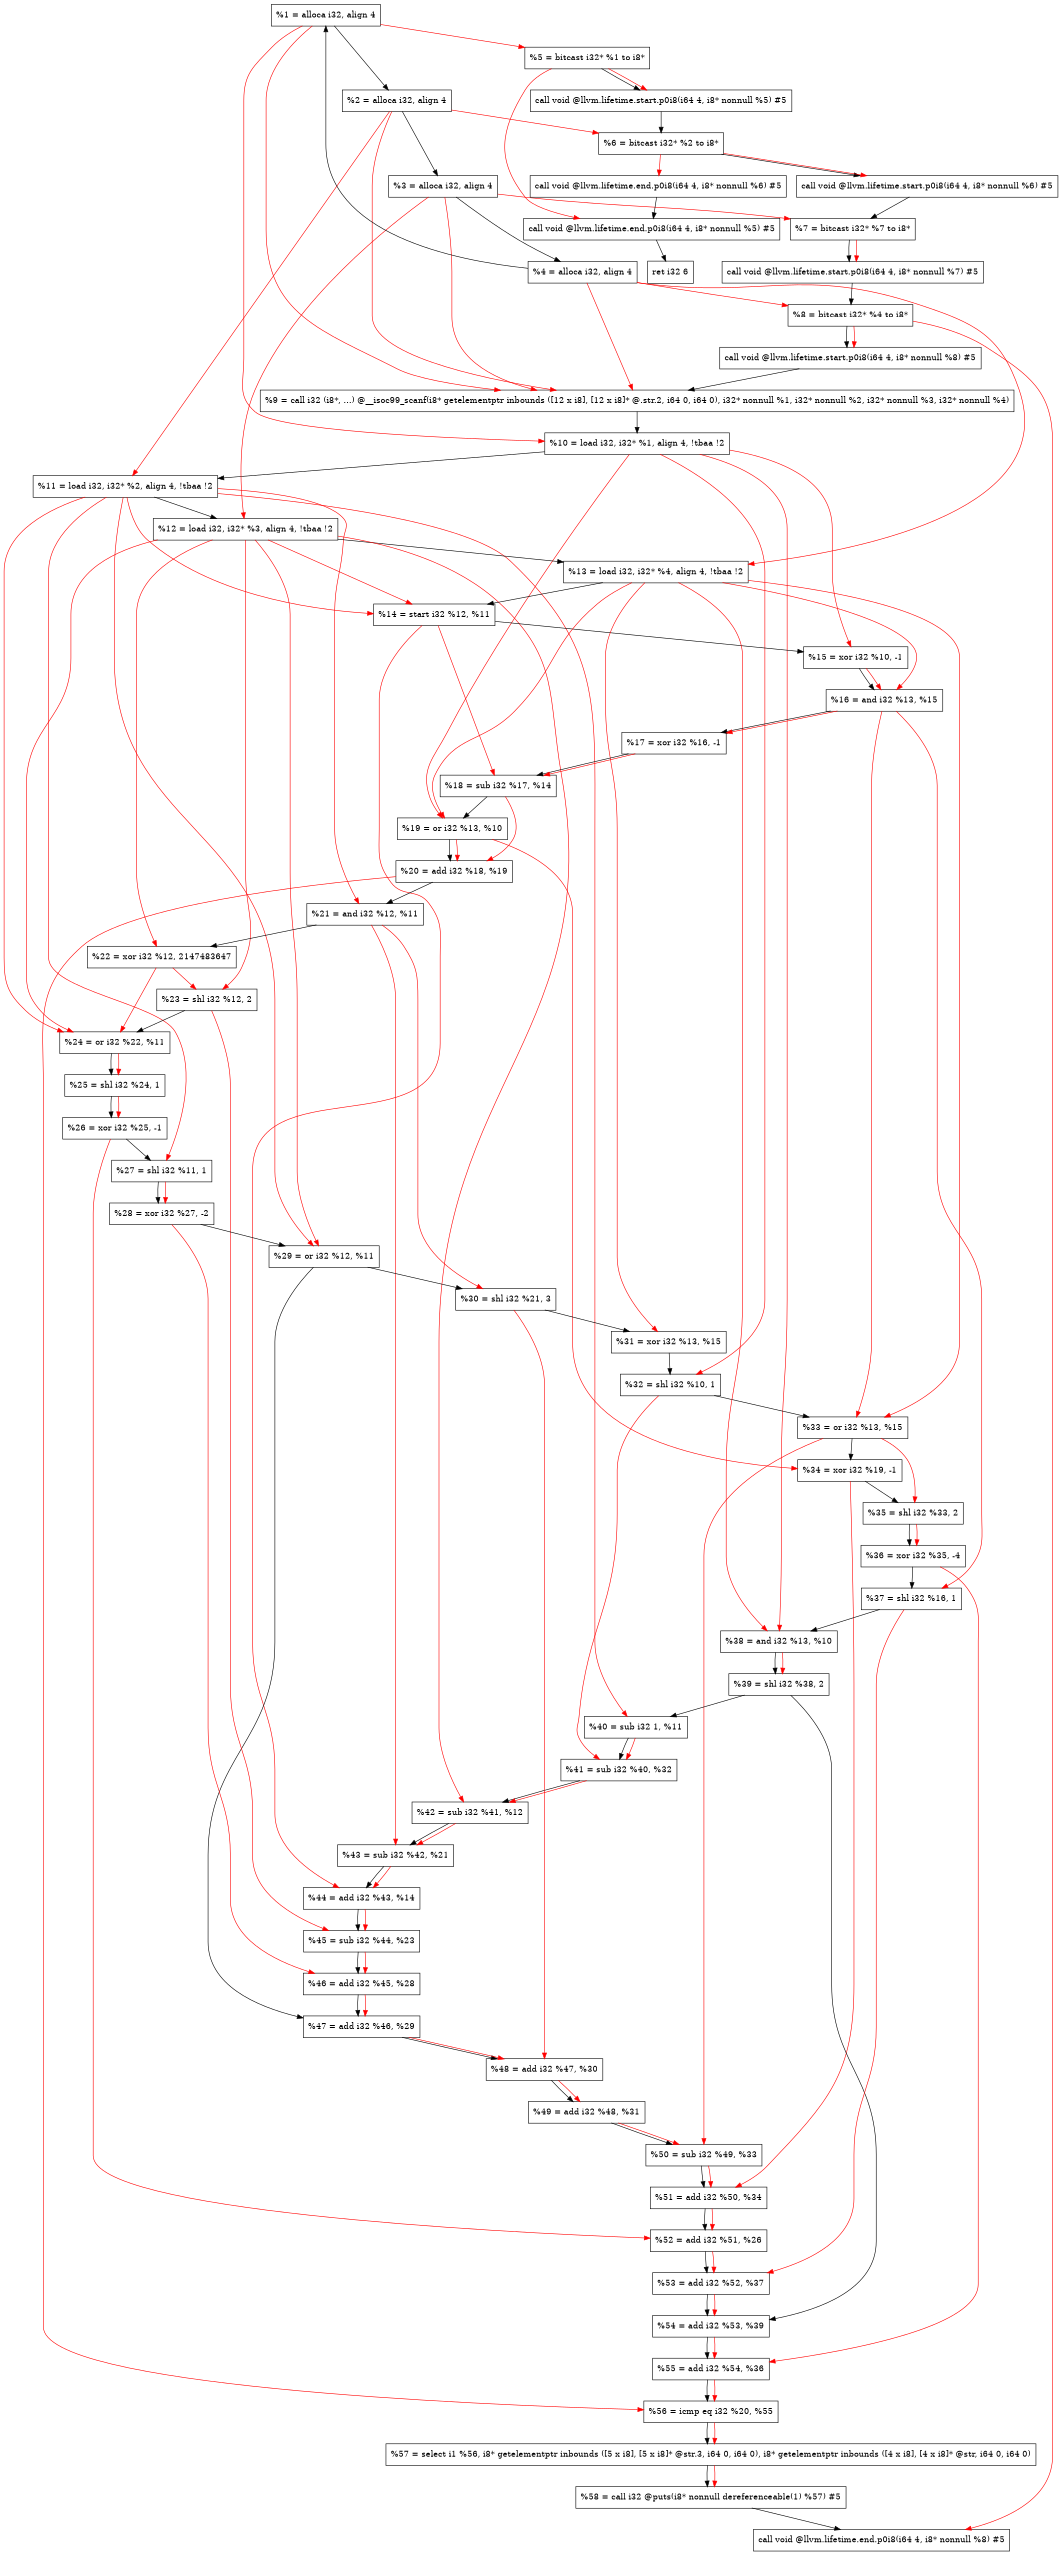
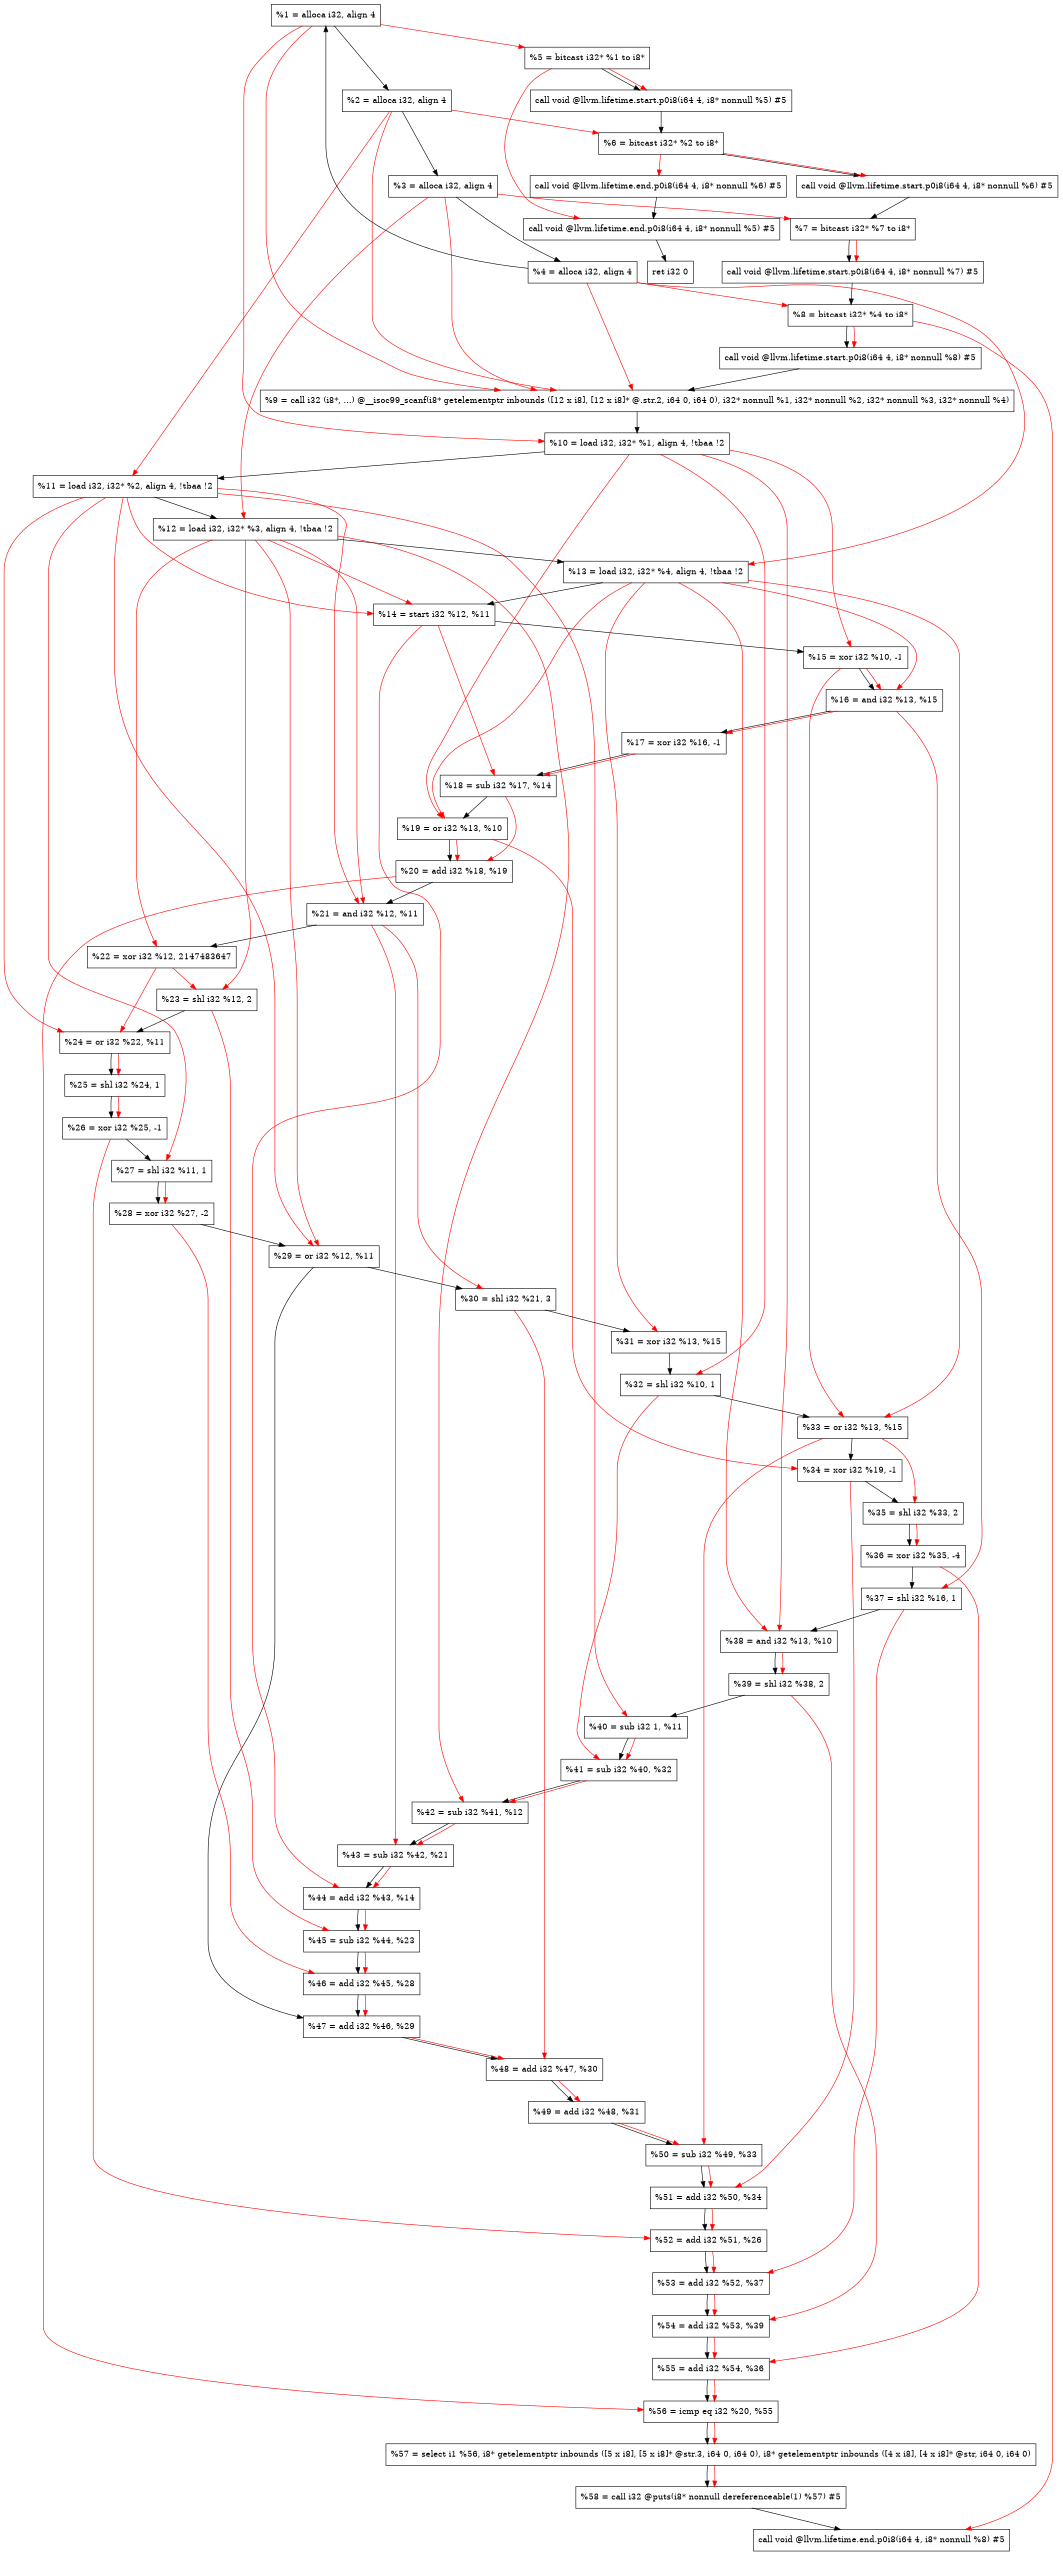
(671, 272) -> (671, 272)
(29, 764) -> (357, 699)
(872, 1062) -> (809, 1039)
(839, 2034) -> (839, 2034)
